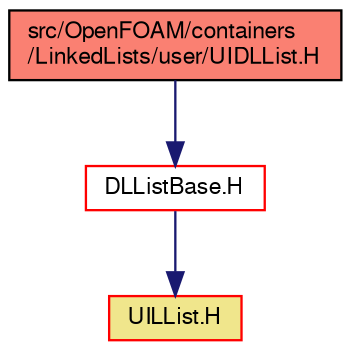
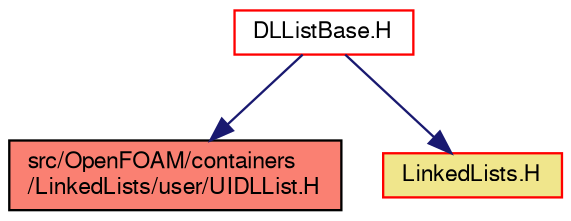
(175, 111) -> (265, 90)
(175, 318) -> (473, 175)
